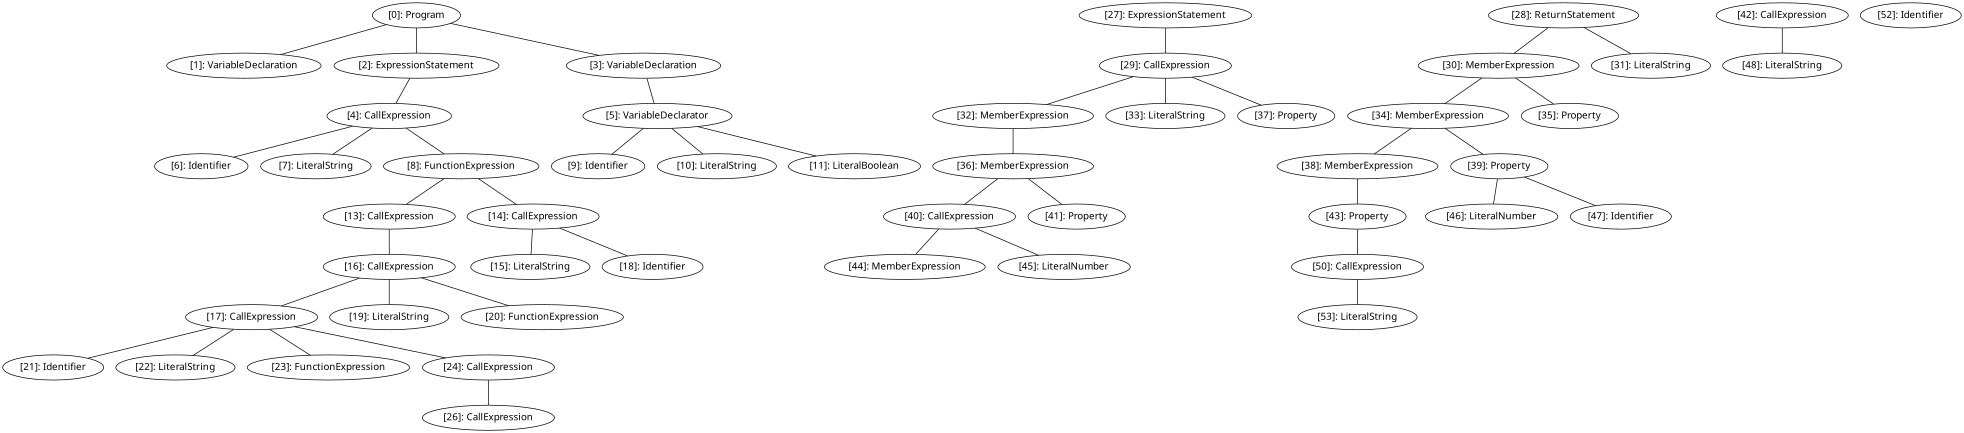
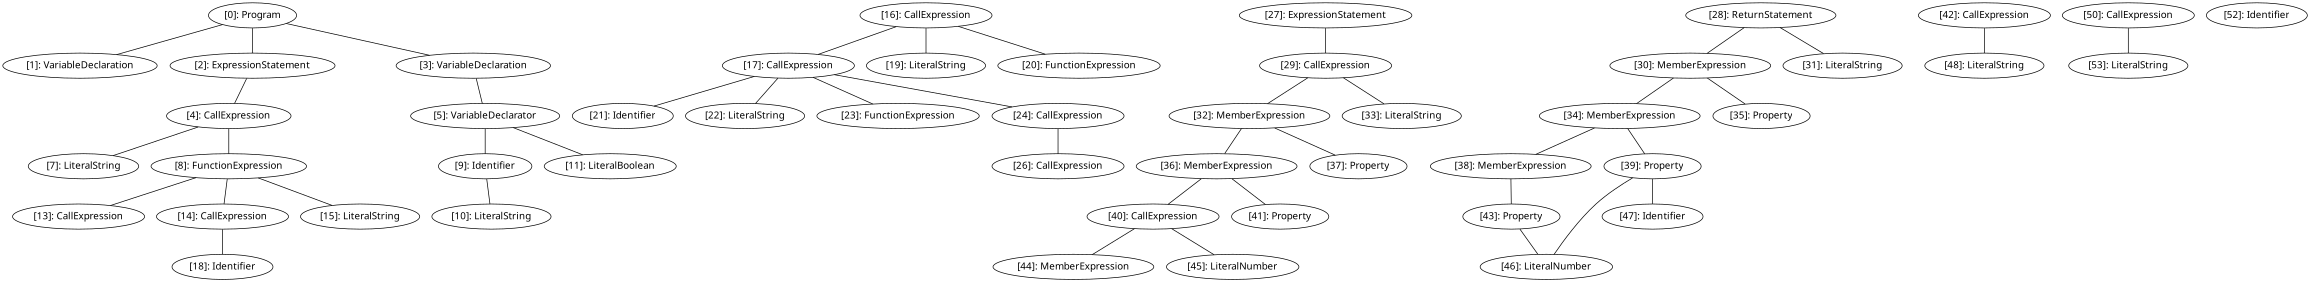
(1227, 91) -> (1305, 142)
(687, 141) -> (488, 191)
(201, 166) -> none
(389, 242) -> none
(532, 242) -> (295, 192)
(1357, 242) -> (1529, 242)
